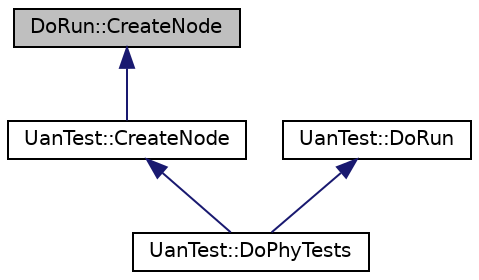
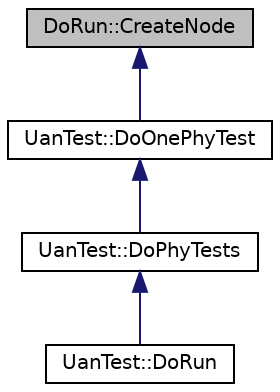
(127, 140) -> (140, 140)
(306, 203) -> (140, 318)
